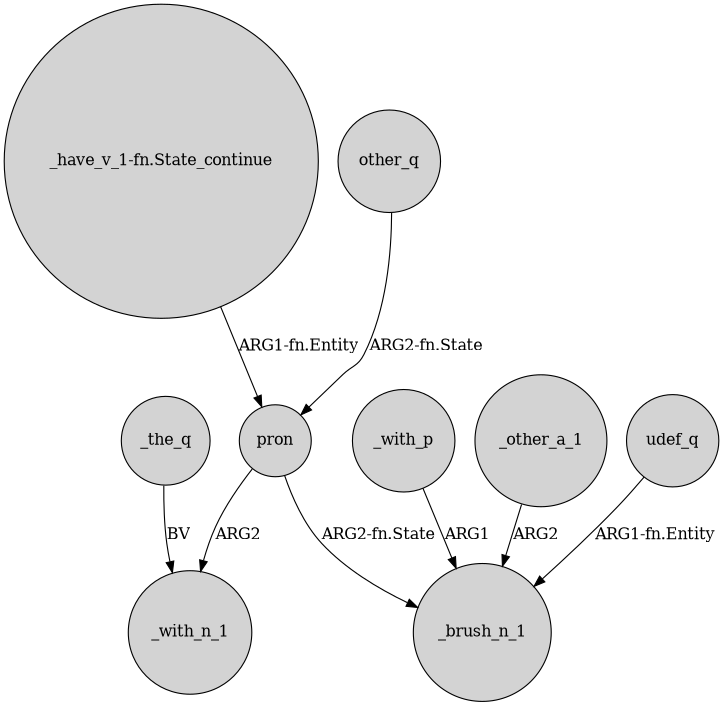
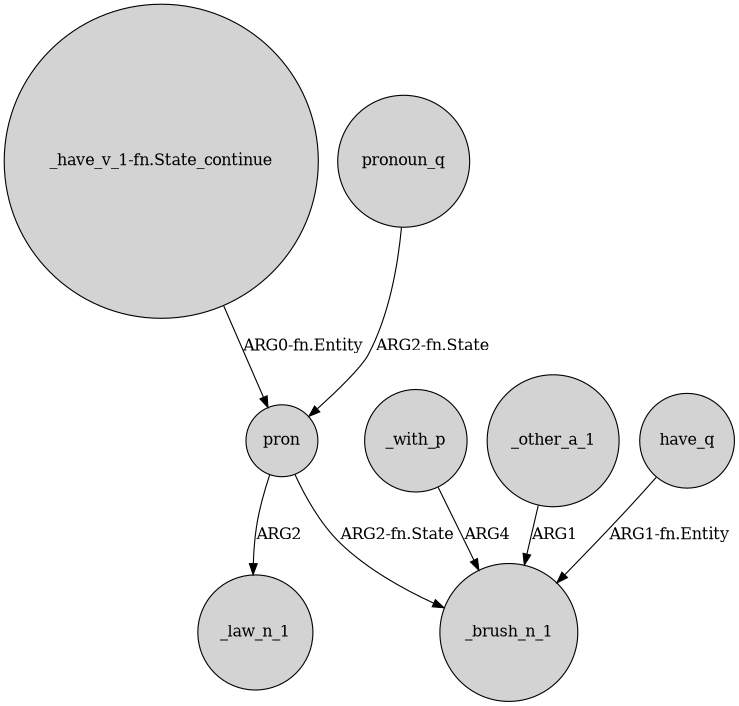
(389, 161) -> (404, 161)
(299, 346) -> (304, 346)
(166, 441) -> none
(673, 441) -> (687, 441)
(467, 535) -> (487, 535)
(536, 535) -> (555, 535)
(190, 632) -> (255, 632)
